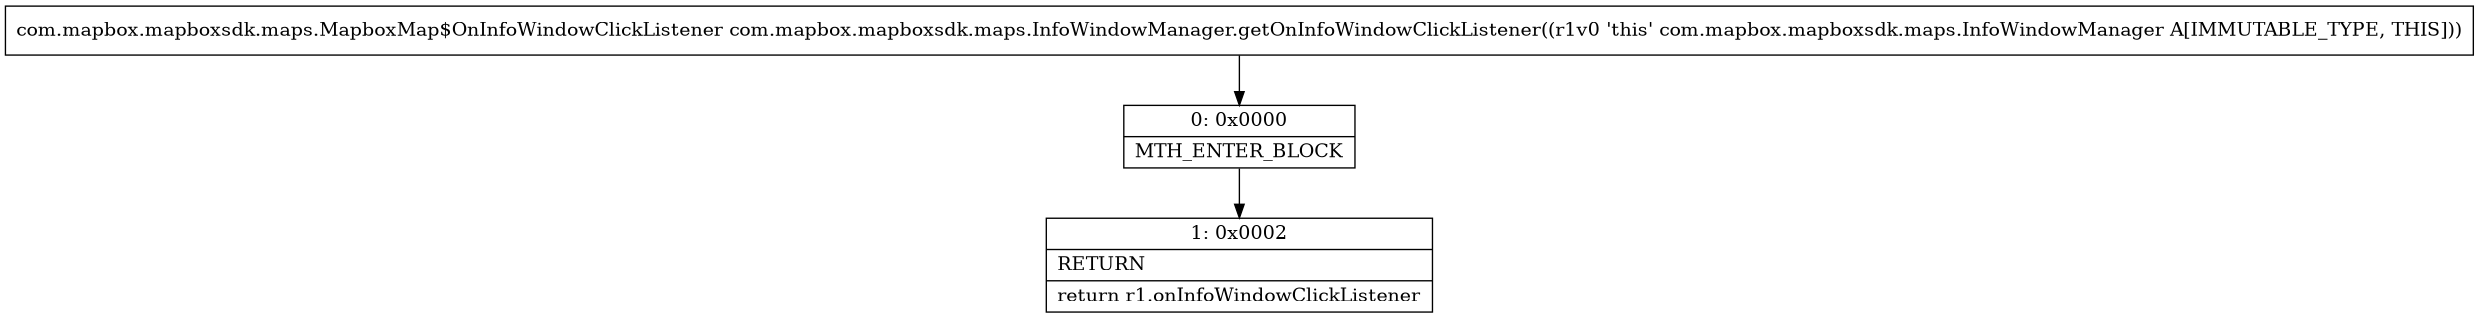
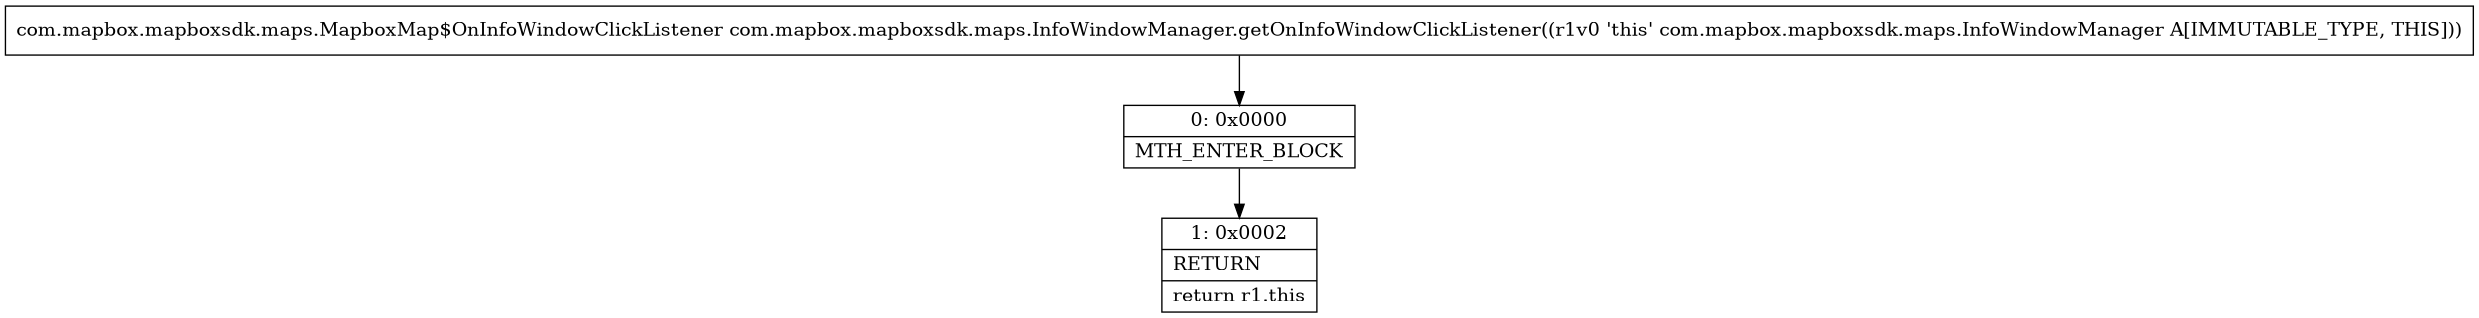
(1239, 296) -> (1239, 296)
